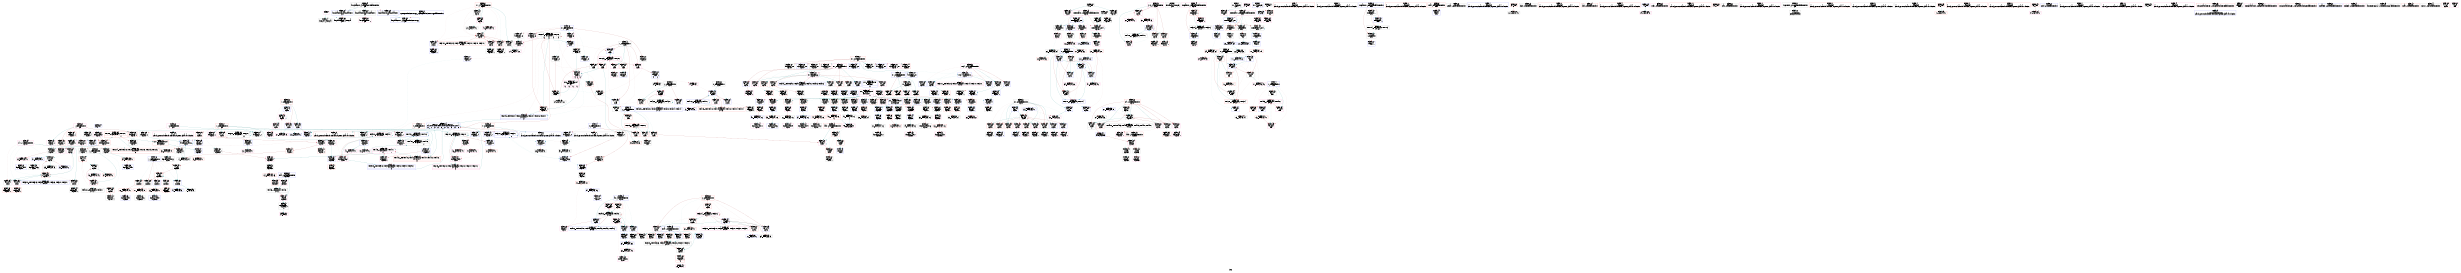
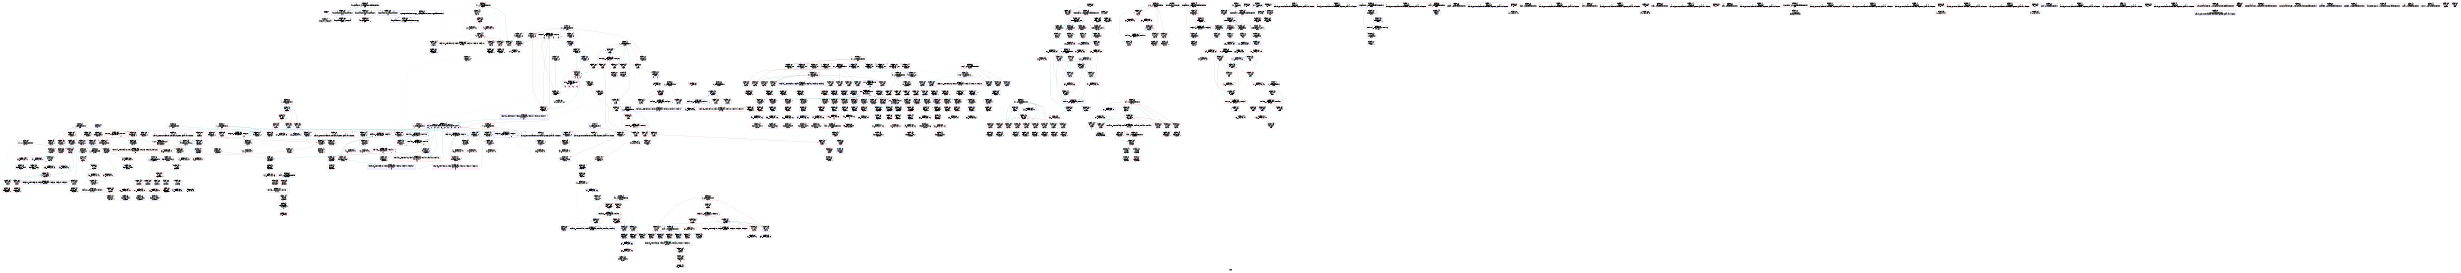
(1114, 13) -> none
none -> (925, 93)
